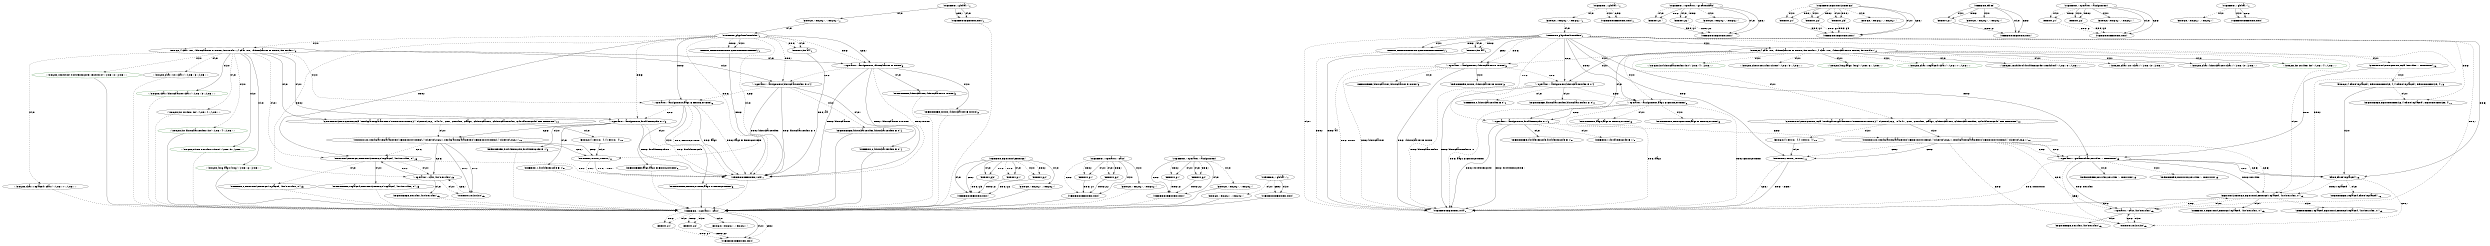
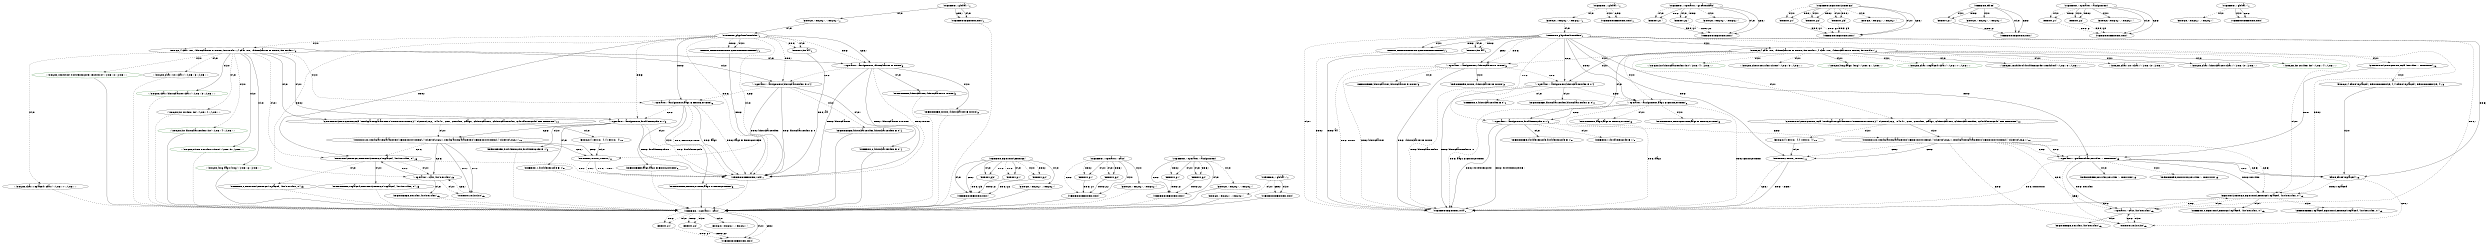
(2408, 103) -> none
(2356, 196) -> none
